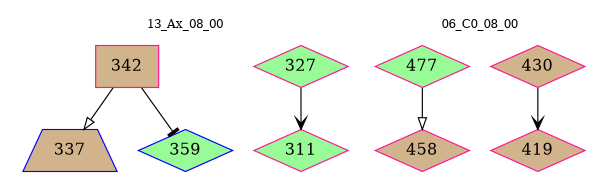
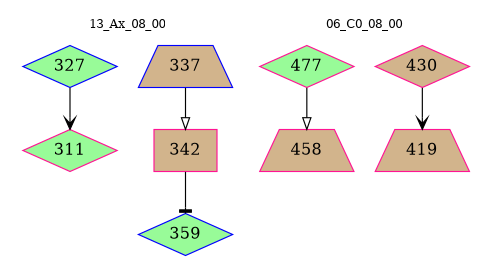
(301, 66) -> (70, 66)
(102, 104) -> (186, 103)
(422, 150) -> (307, 150)
(538, 150) -> (422, 150)
